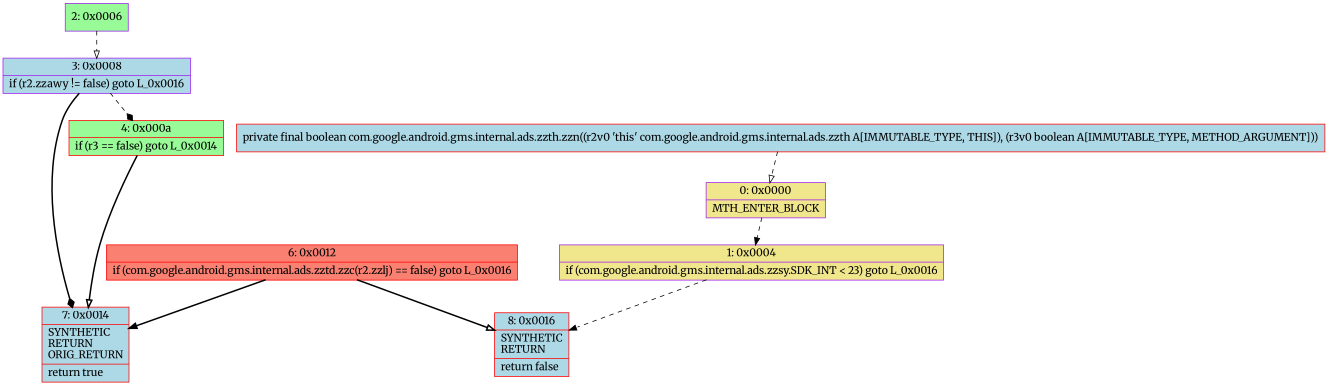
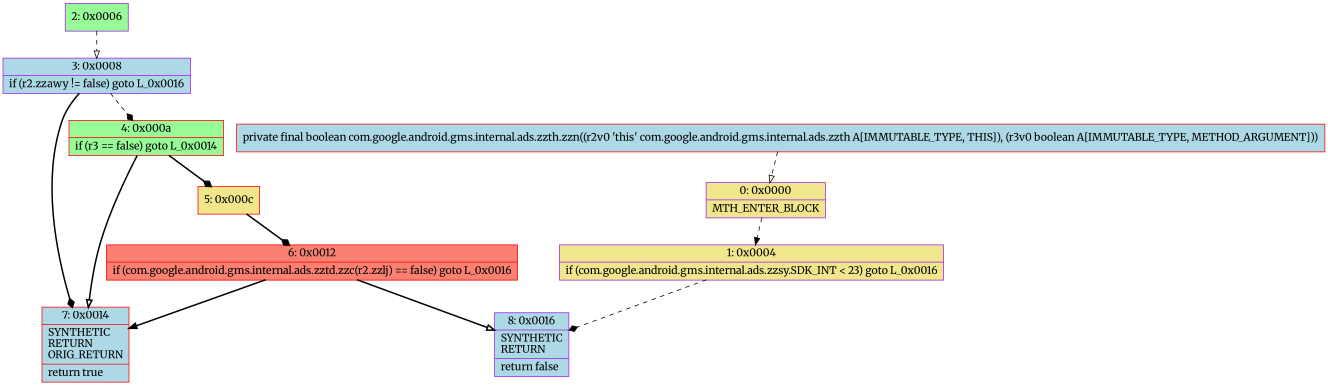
none -> (229, 200)
(642, 303) -> (642, 303)
(532, 345) -> (532, 345)
